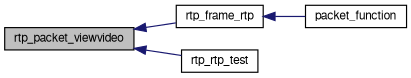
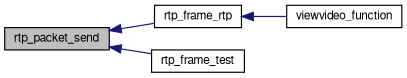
(356, 16) -> (344, 16)
(69, 39) -> (57, 39)
(220, 61) -> (198, 61)
